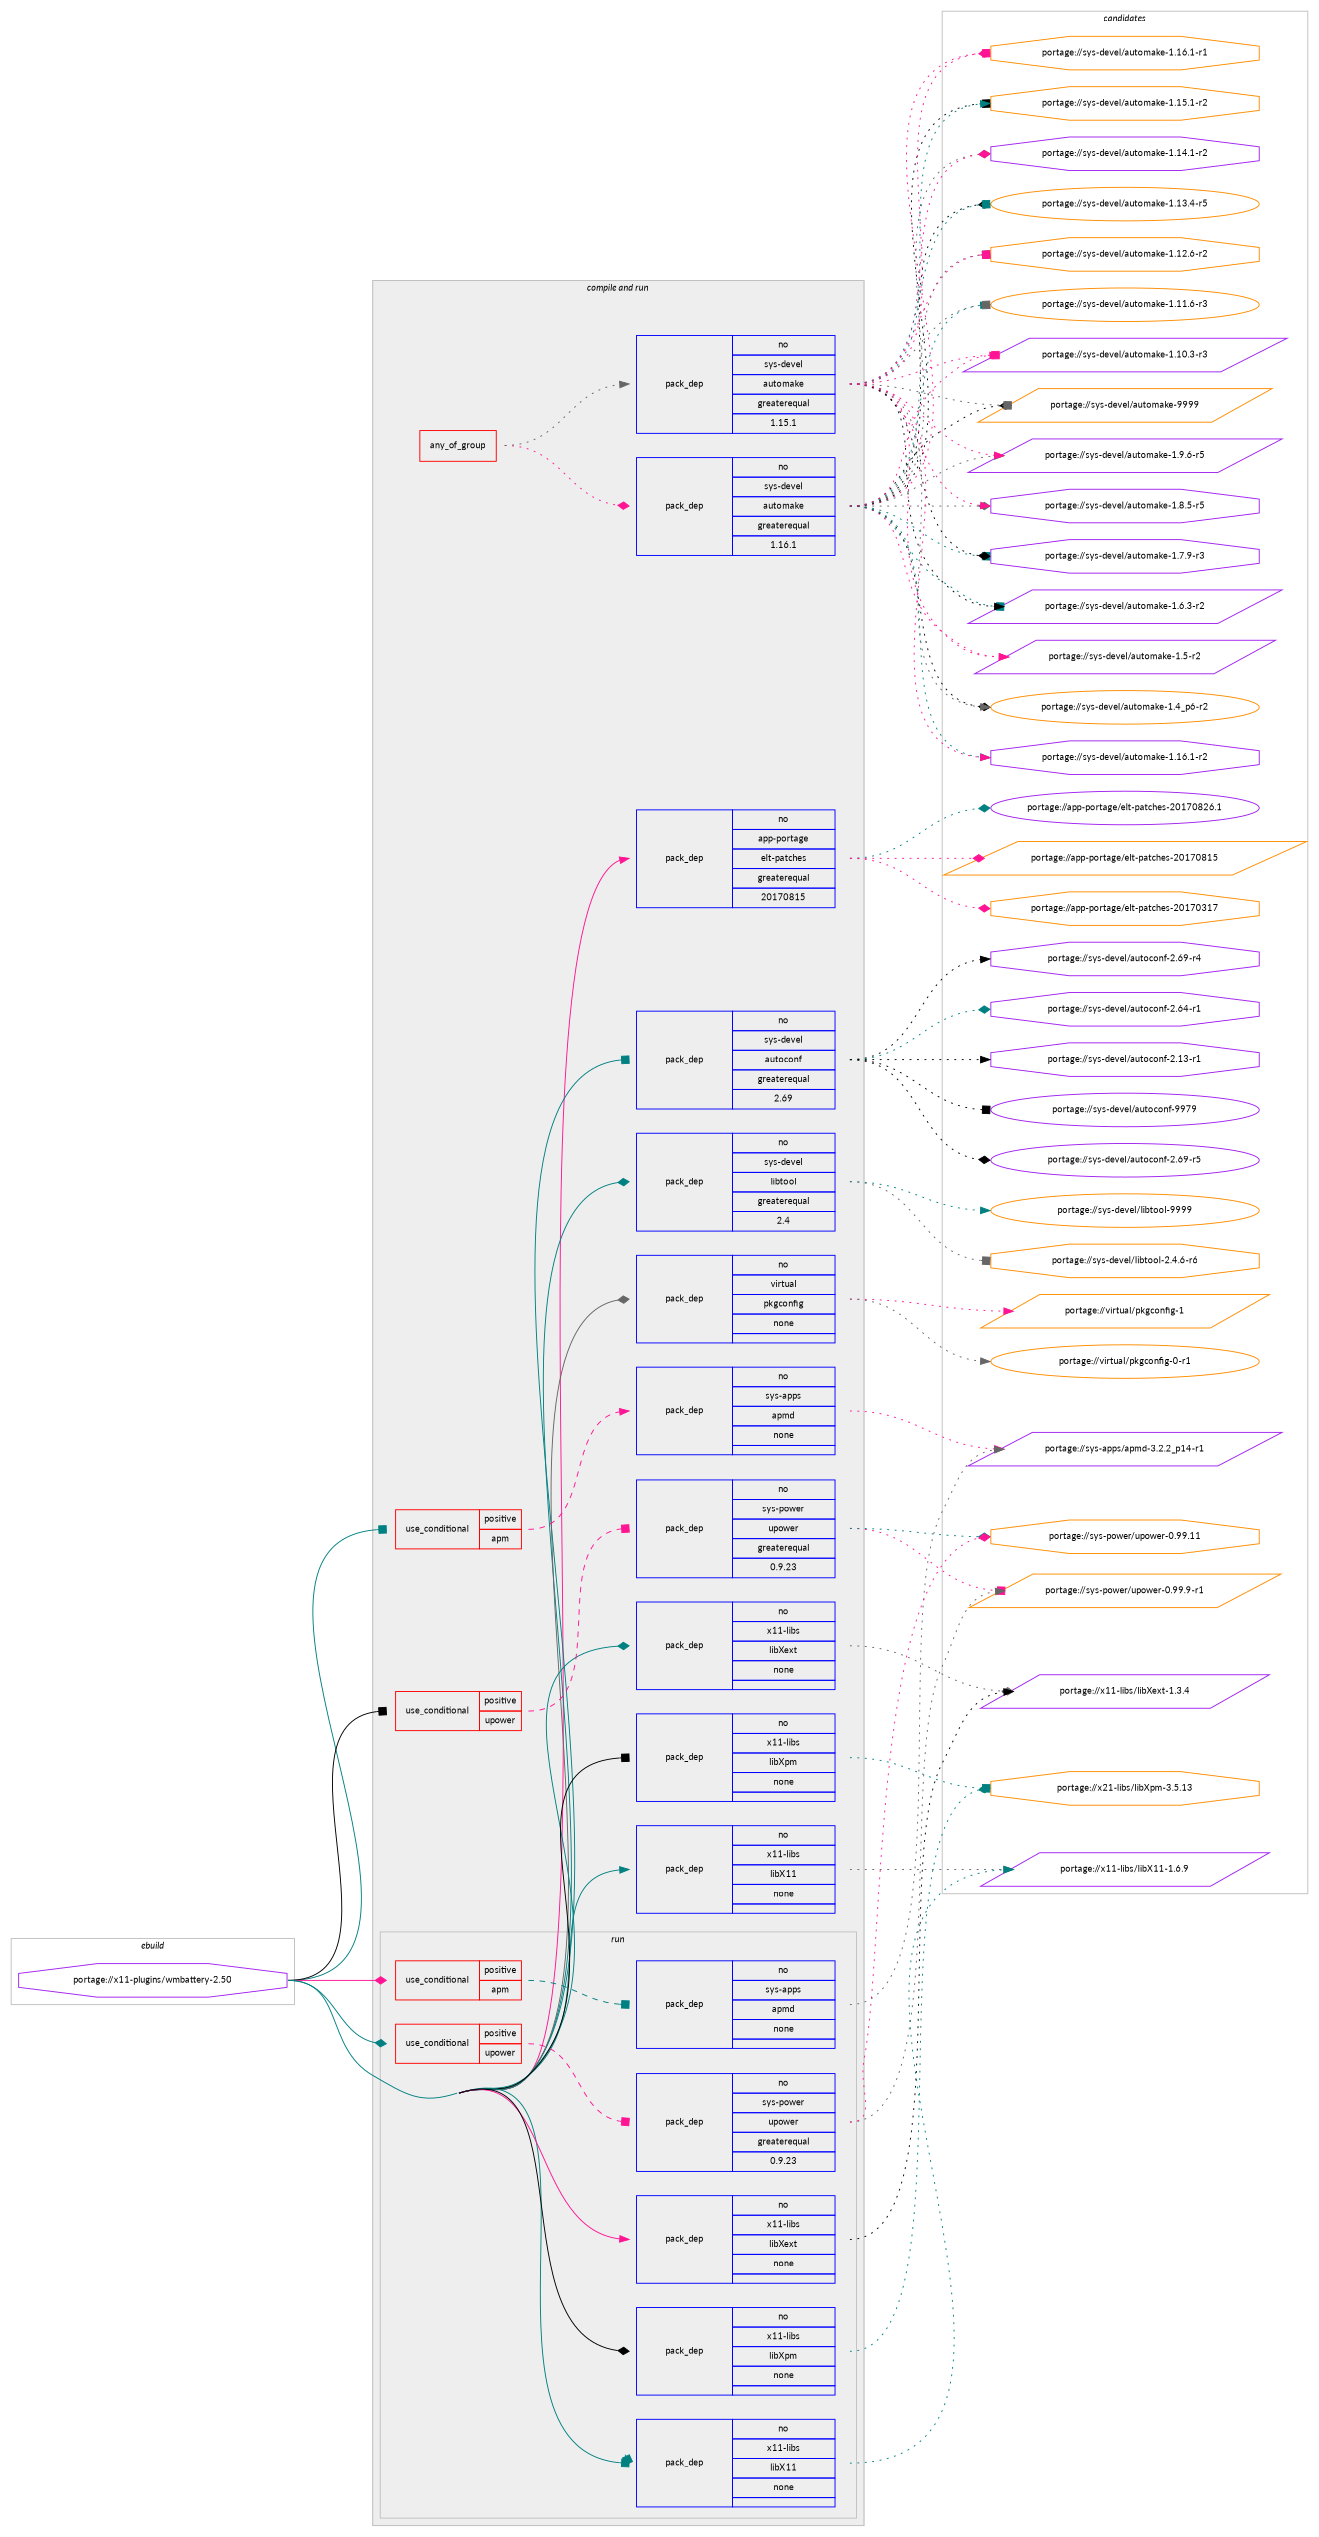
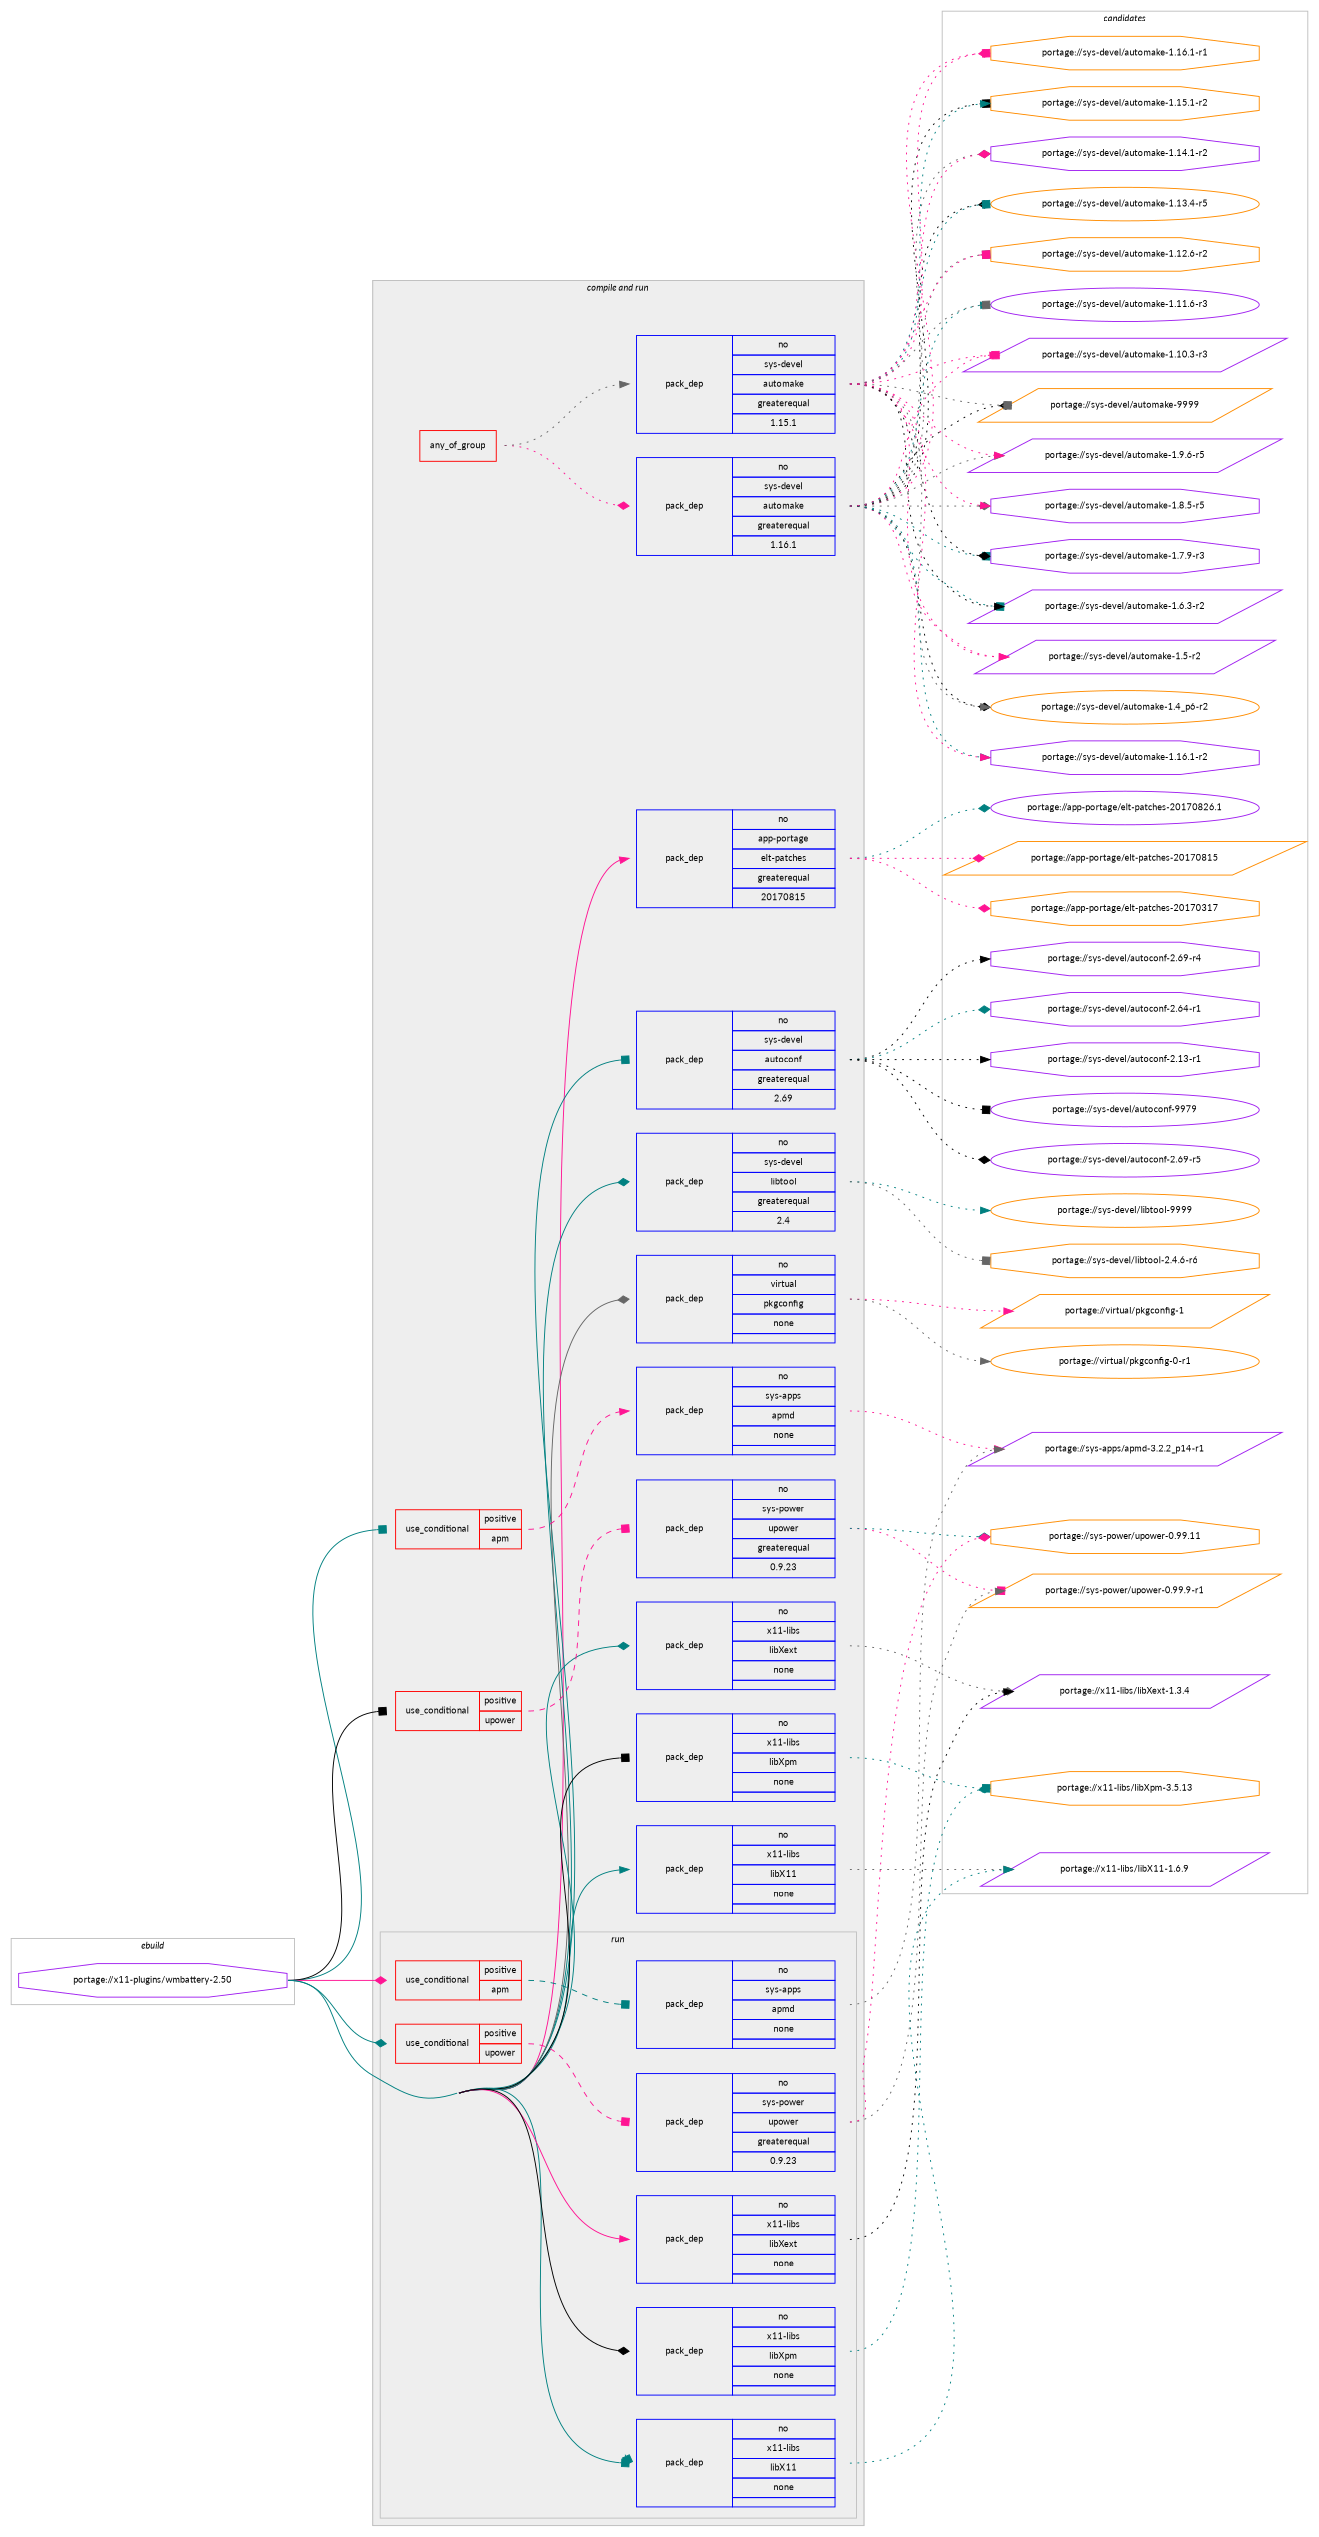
(1125, 305) -> (1125, 305)
(1125, 1788) -> (1125, 1788)
